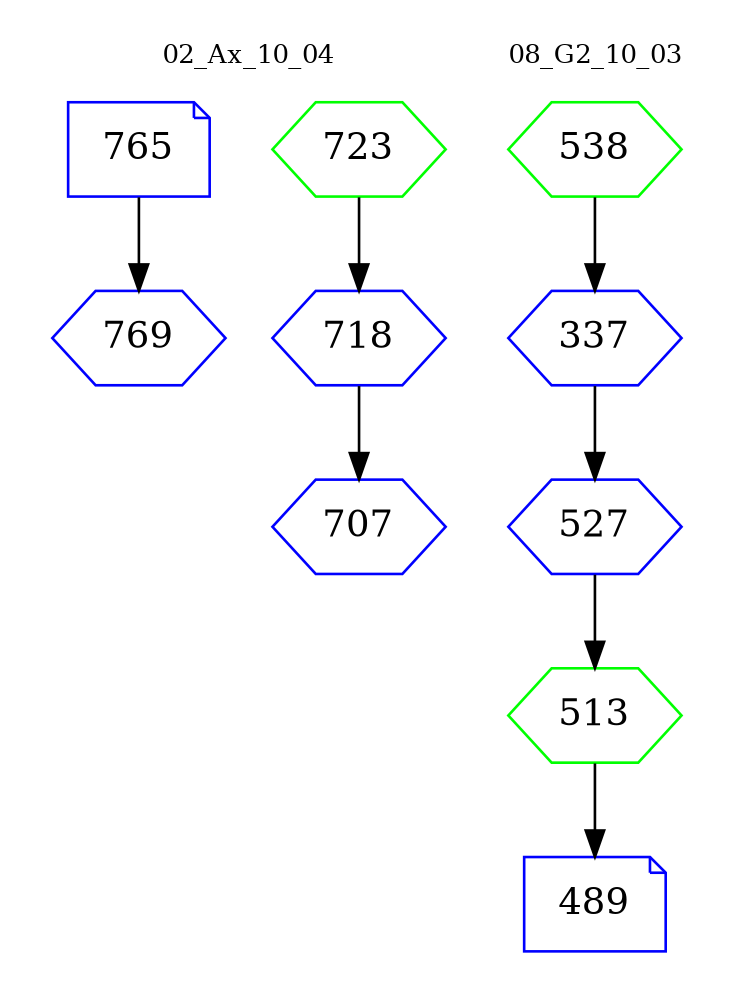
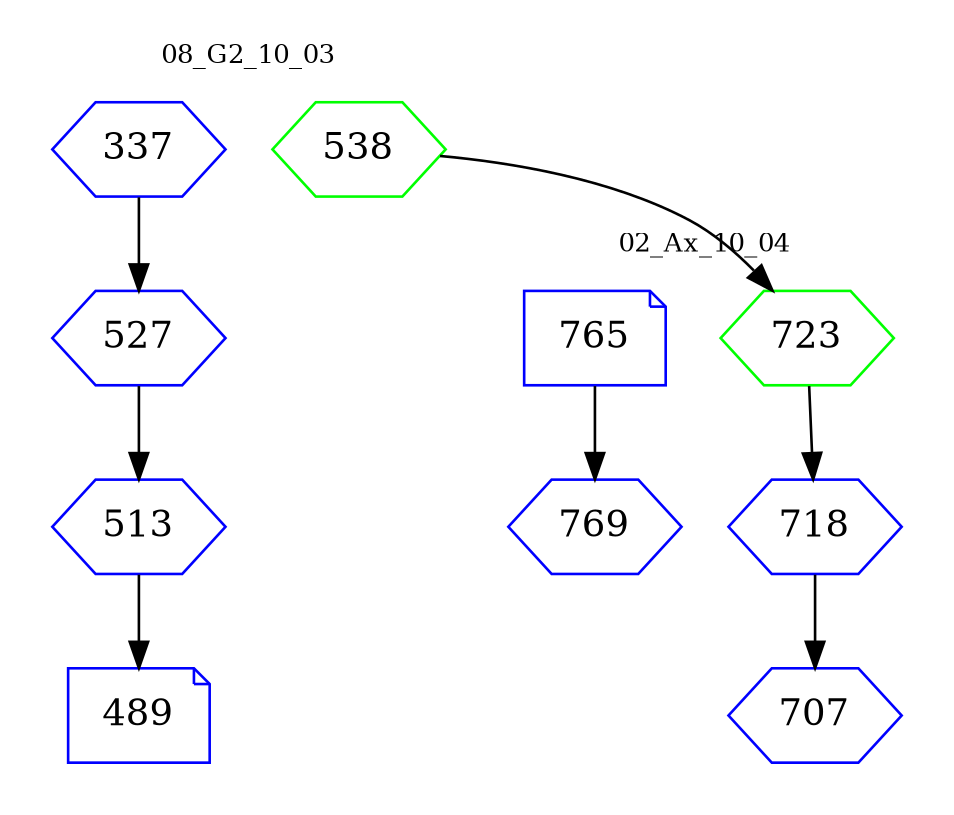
(595, 231) -> (607, 187)
(595, 715) -> (139, 527)
